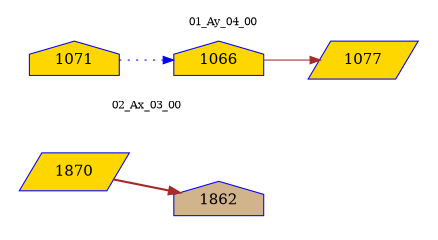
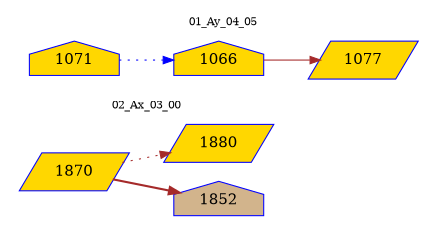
(223, 23) -> (223, 23)
none -> (219, 143)
(219, 200) -> (219, 200)
